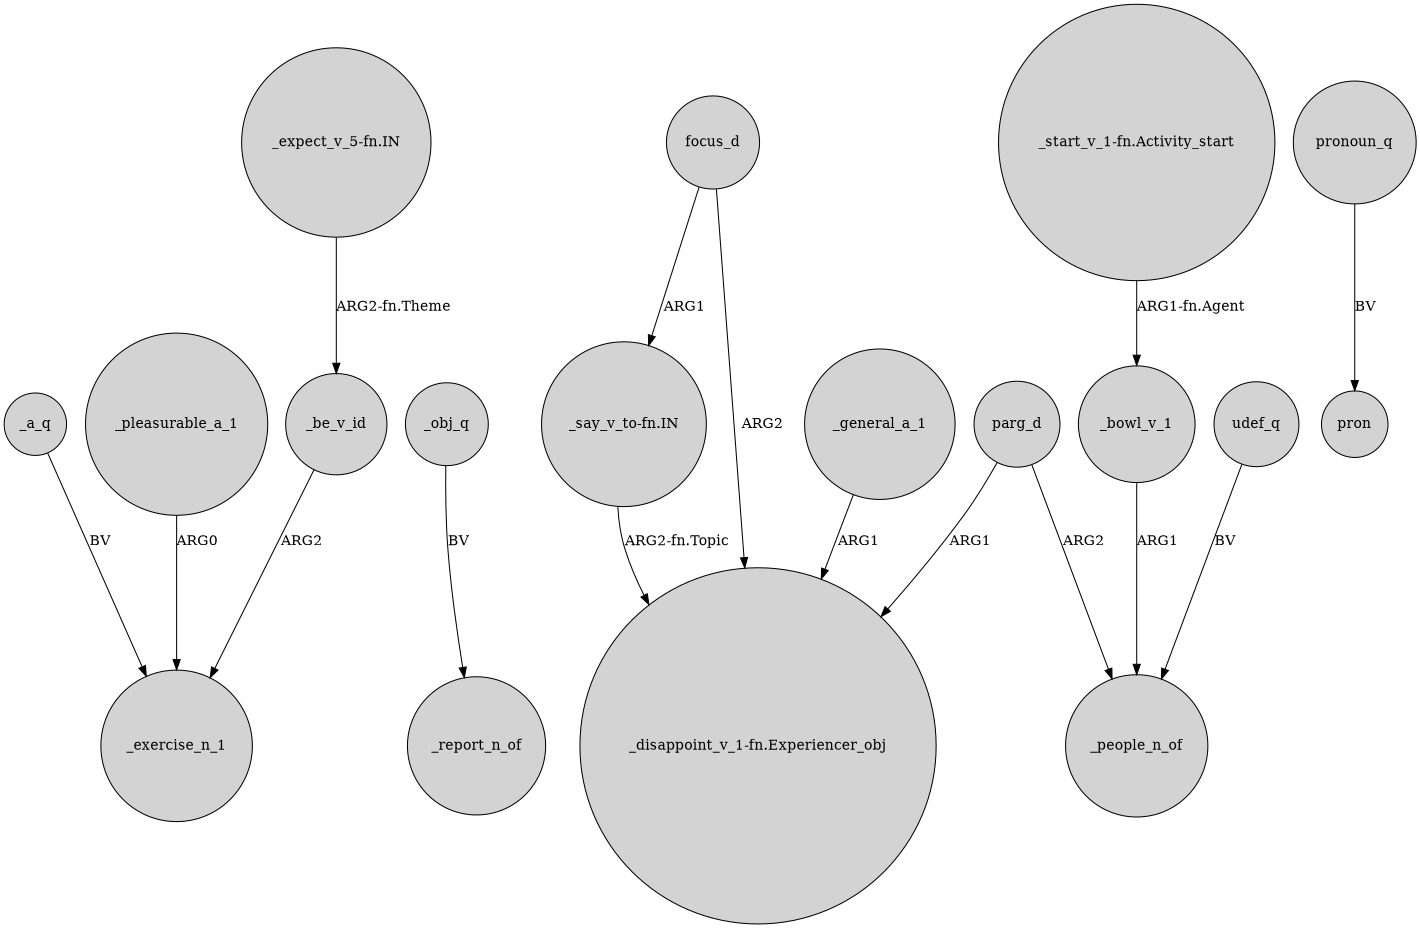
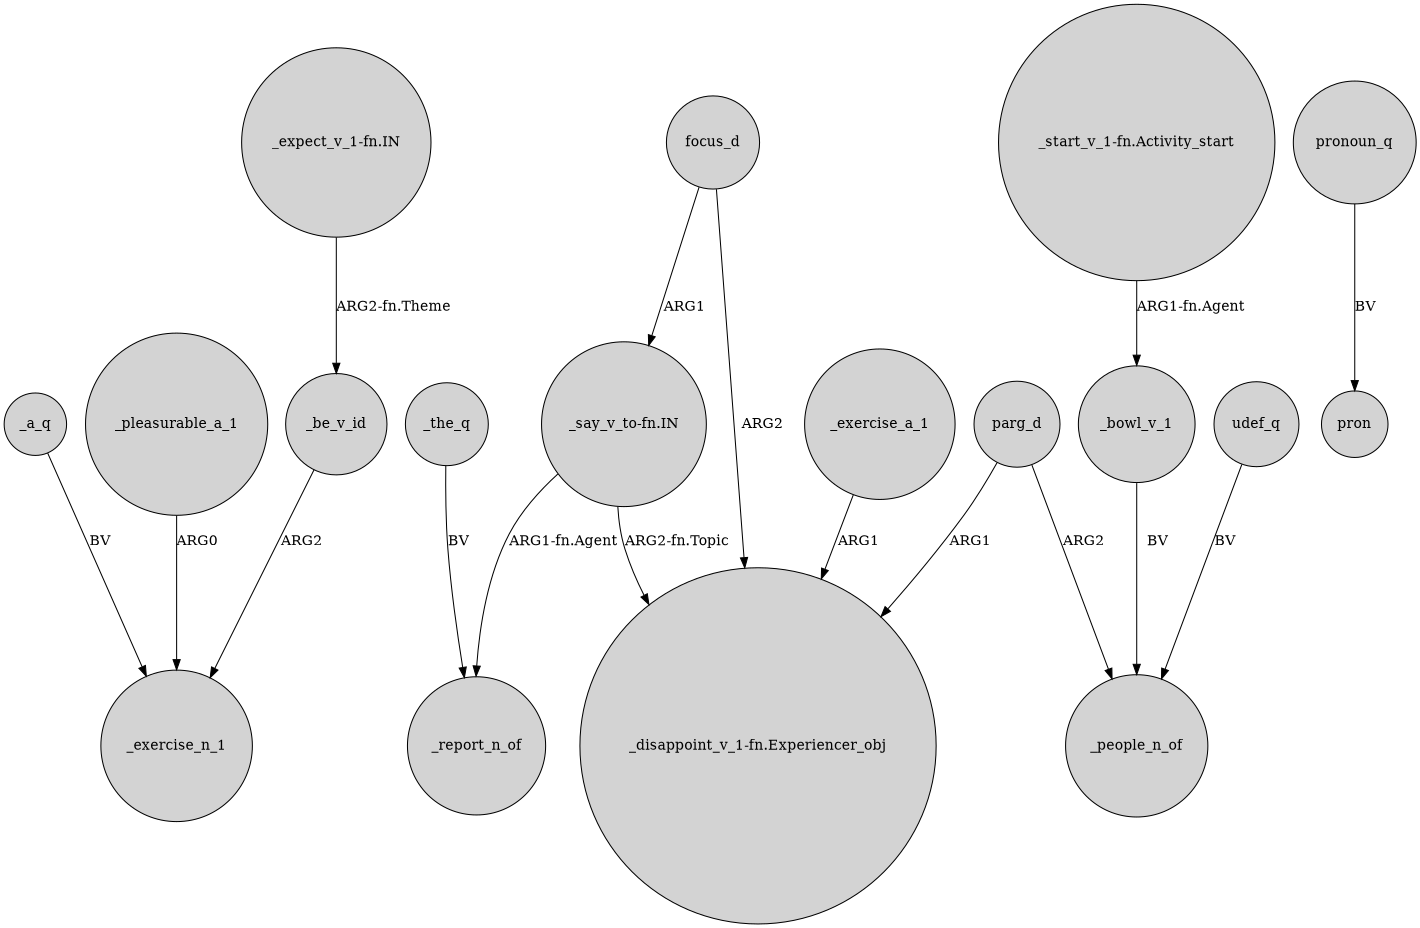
(336, 142) -> (336, 142)
(447, 424) -> (447, 424)
(880, 424) -> (880, 424)
(1158, 541) -> (1158, 541)
none -> (497, 561)
